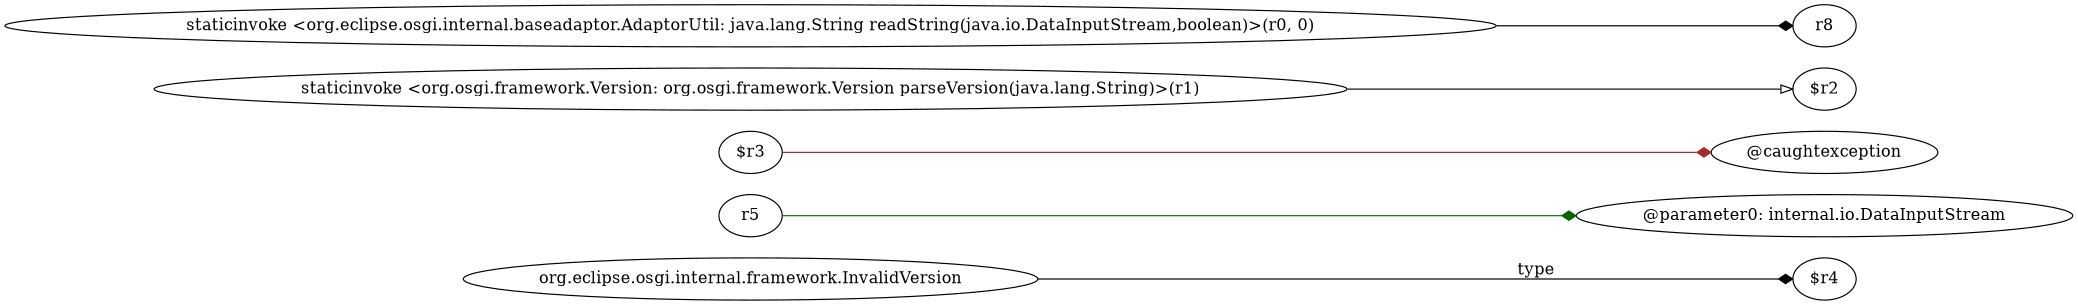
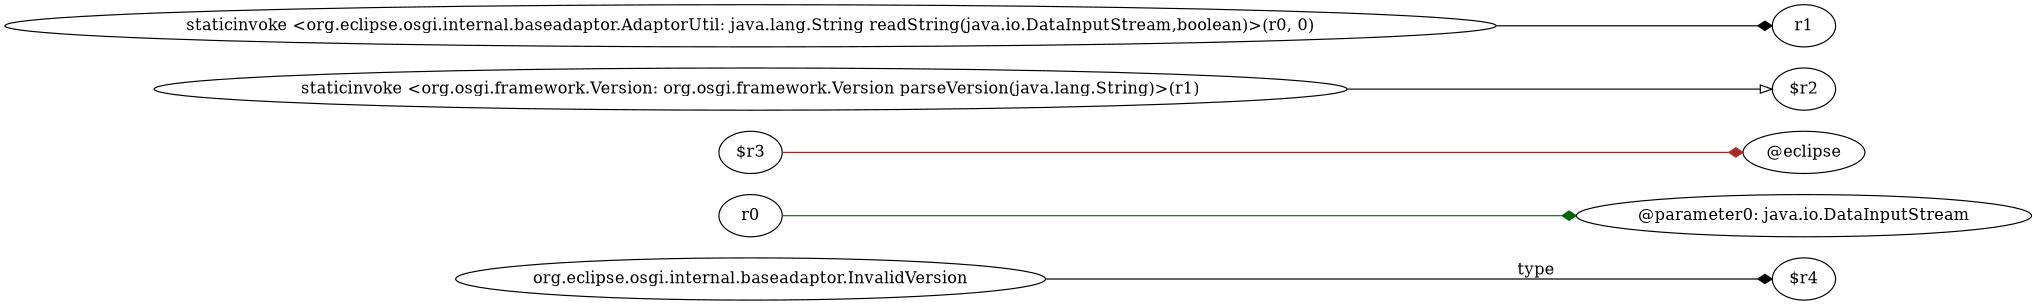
(1825, 26) -> (1804, 26)
(1825, 152) -> (1804, 152)
(751, 216) -> (751, 216)
(1825, 216) -> (1804, 216)
(751, 279) -> (751, 279)
